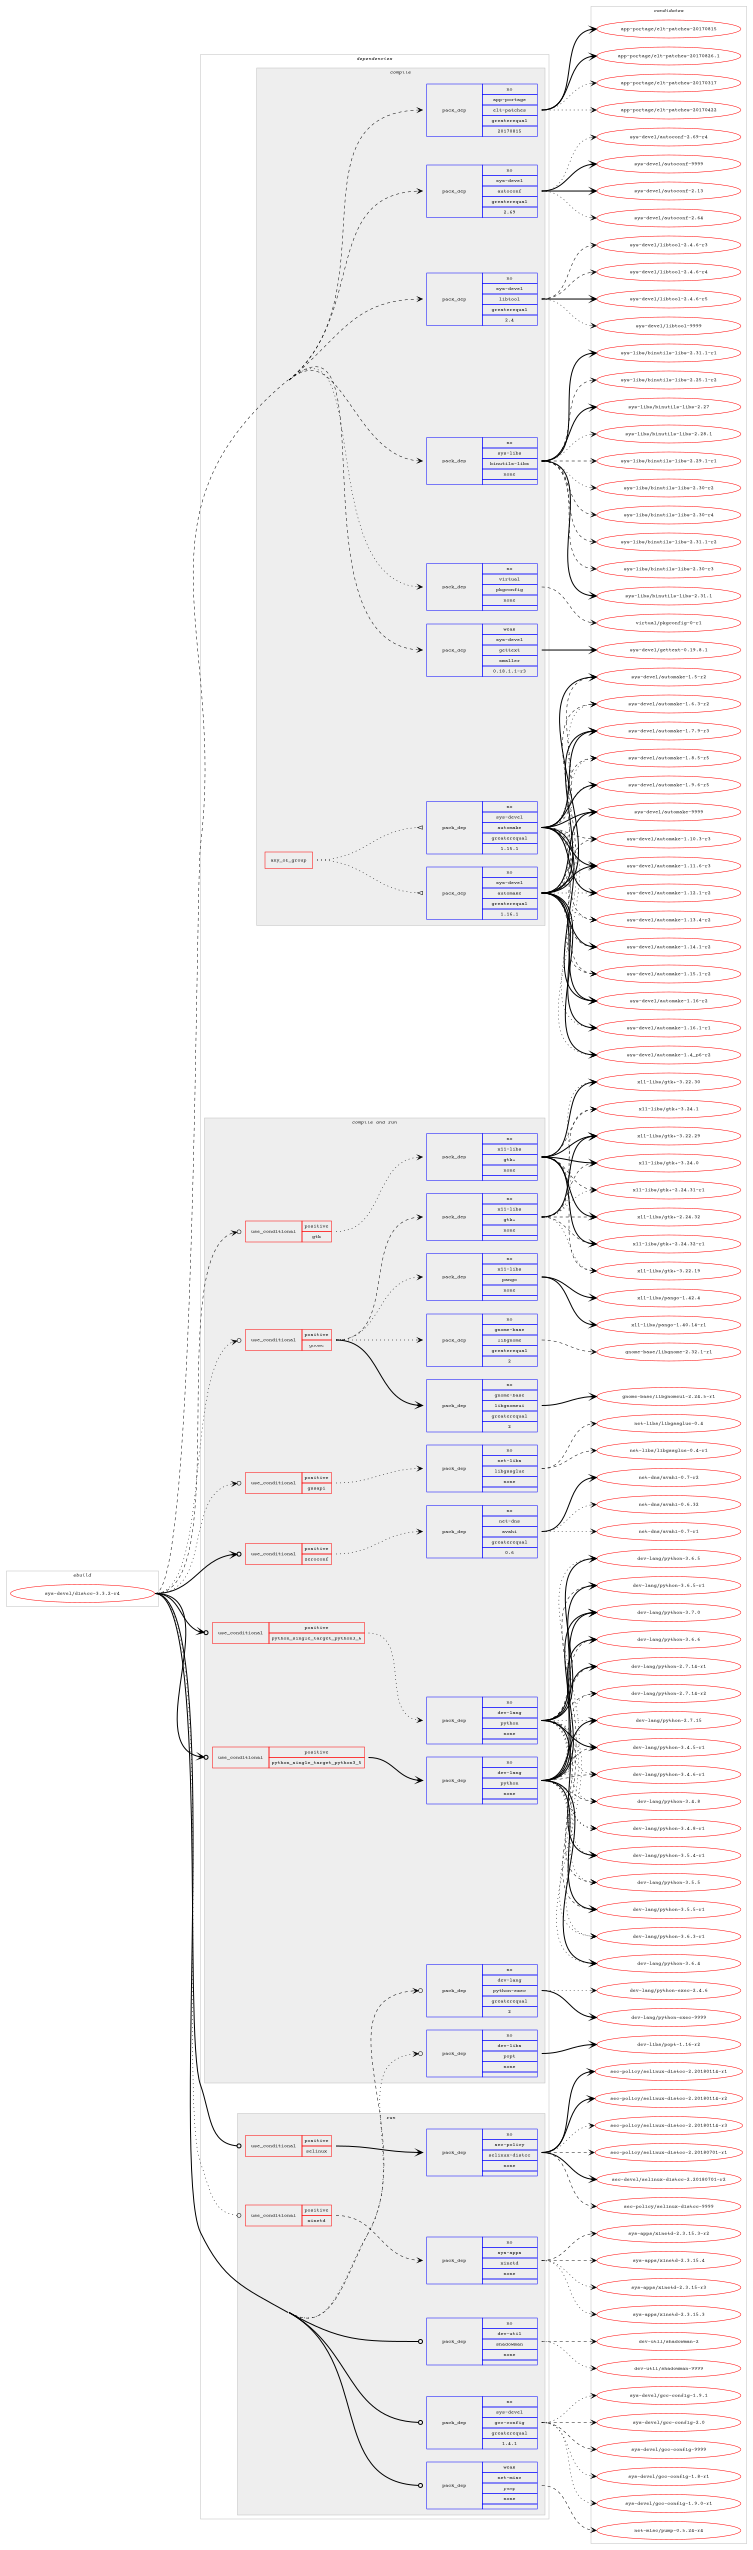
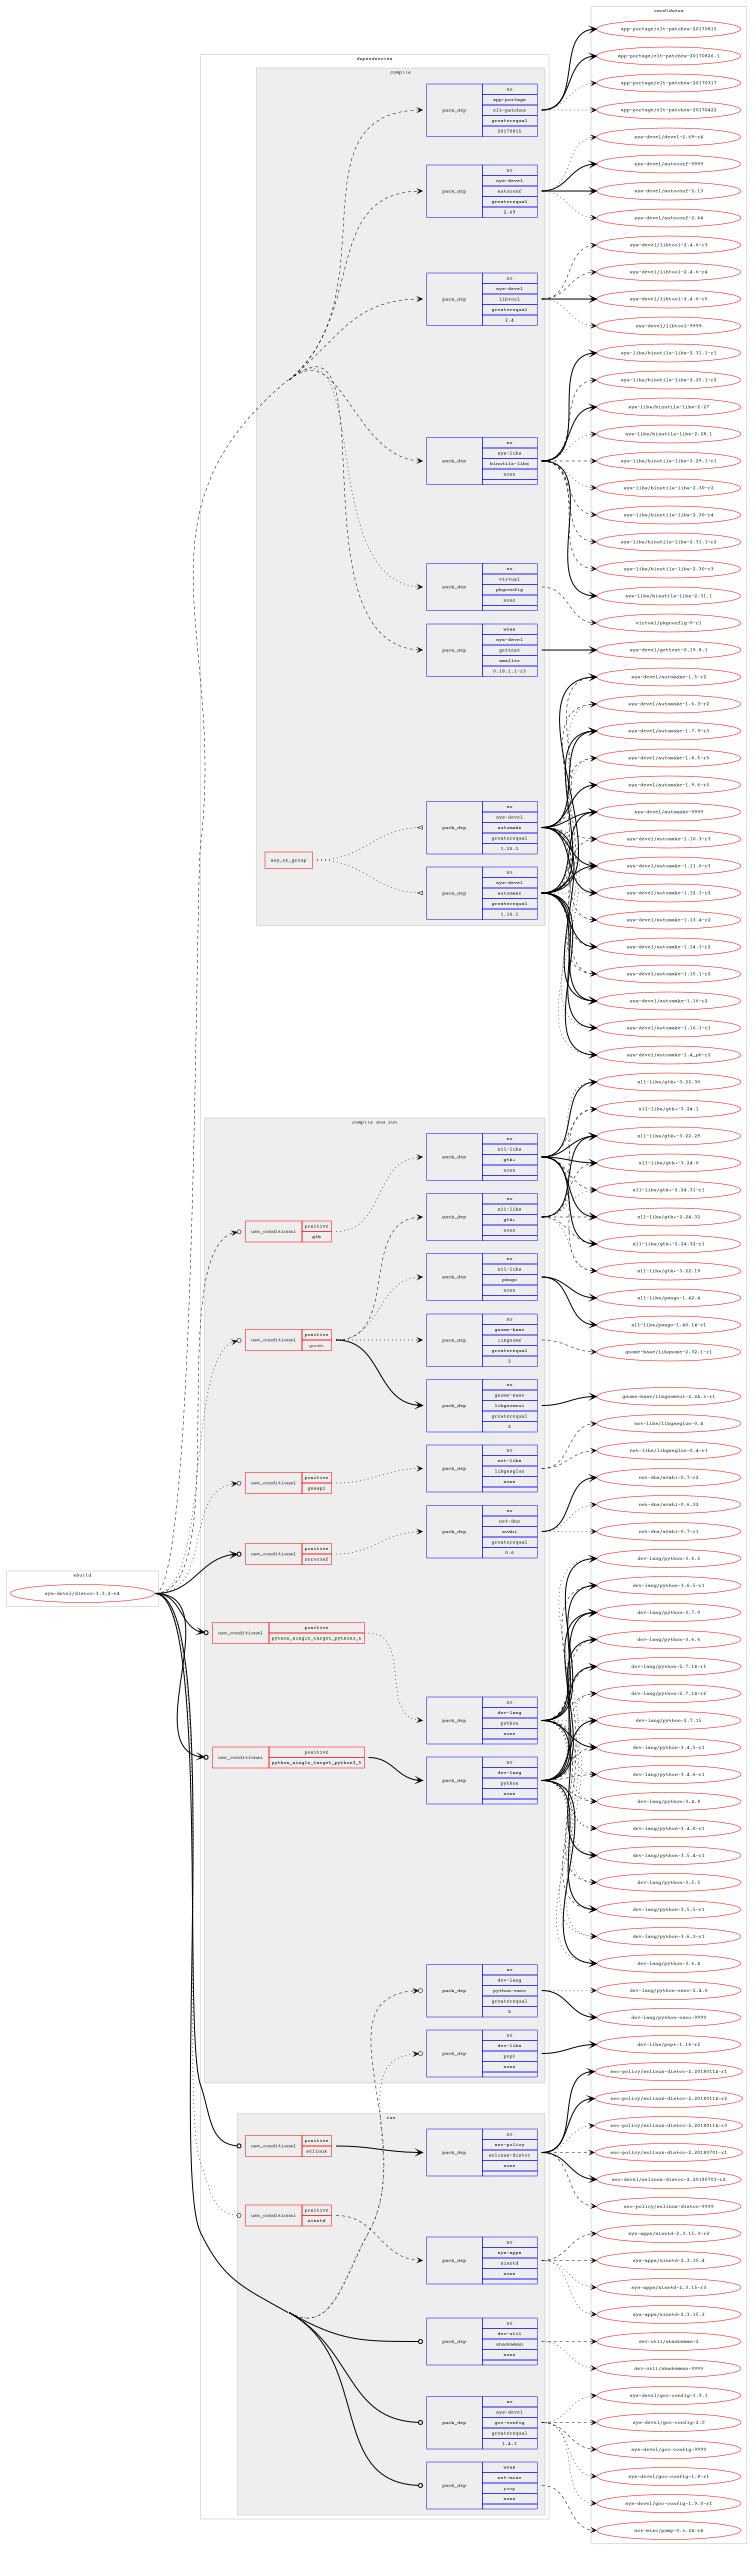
(669, 137) -> (669, 137)
